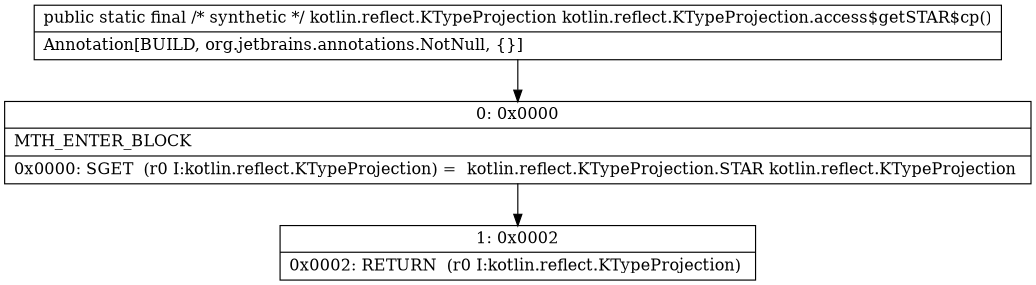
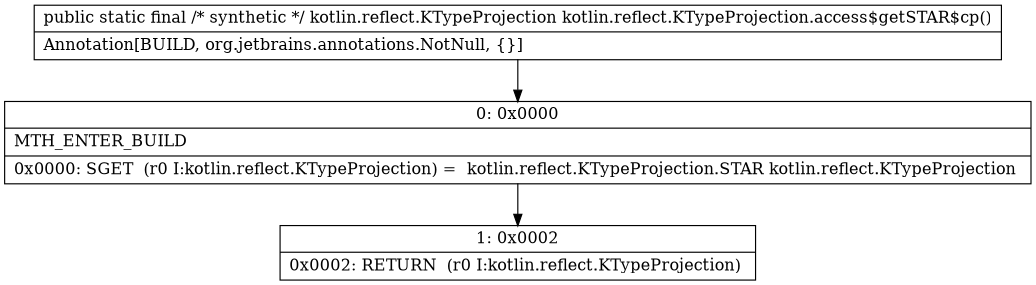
(103, 141) -> (101, 141)
